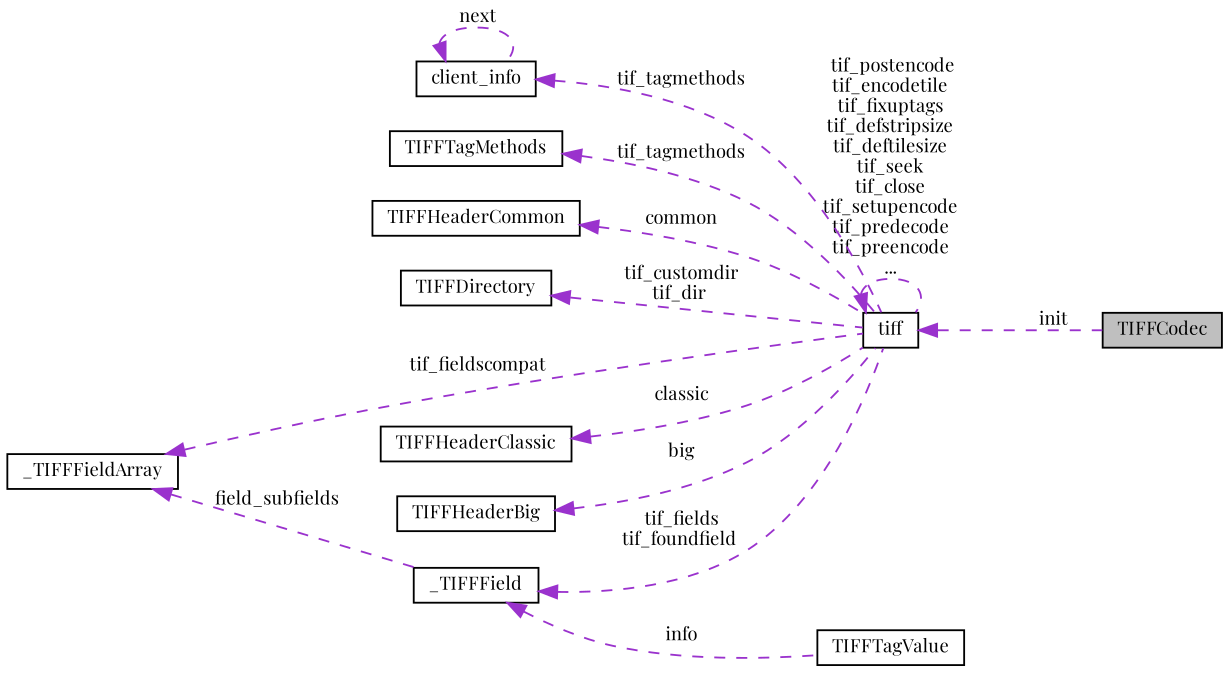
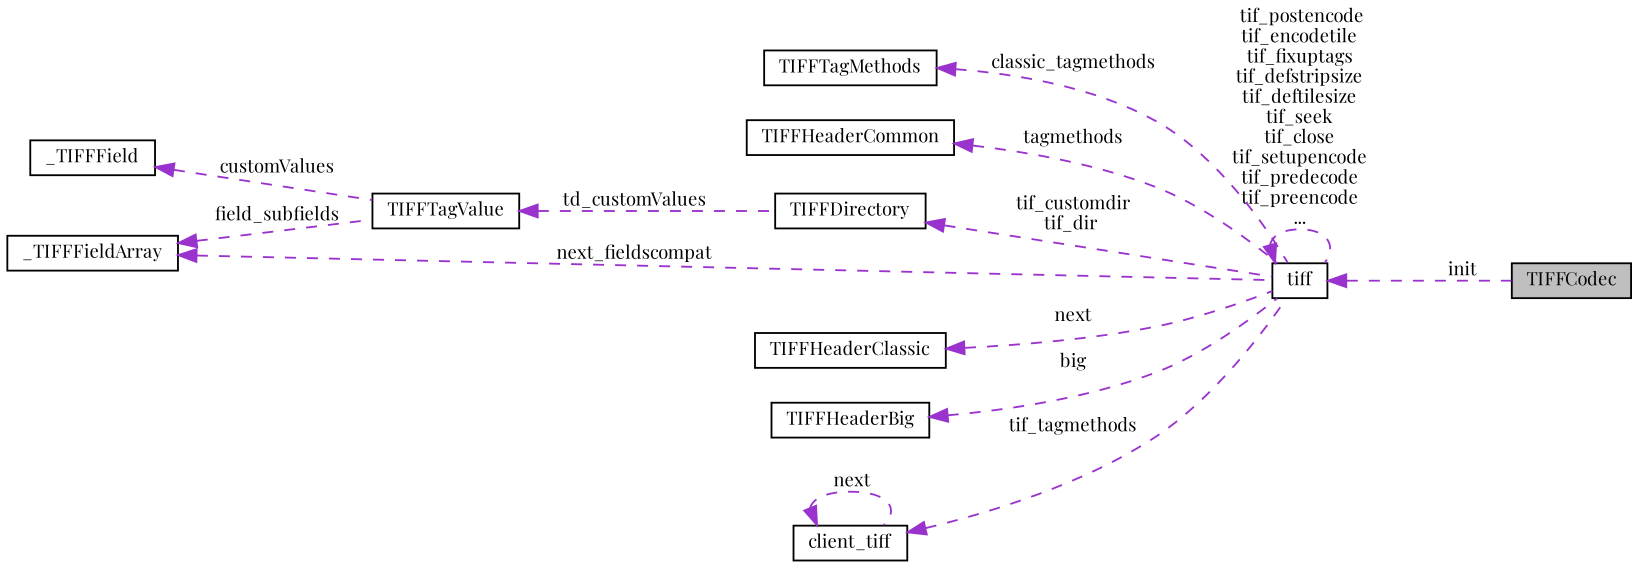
(476, 79) -> (850, 543)
(680, 153) -> (1071, 63)
none -> (656, 211)
(680, 219) -> (1071, 139)
(476, 366) -> (633, 254)
(680, 395) -> (1071, 316)
(293, 531) -> (284, 230)
(767, 535) -> none
(680, 636) -> (275, 168)
